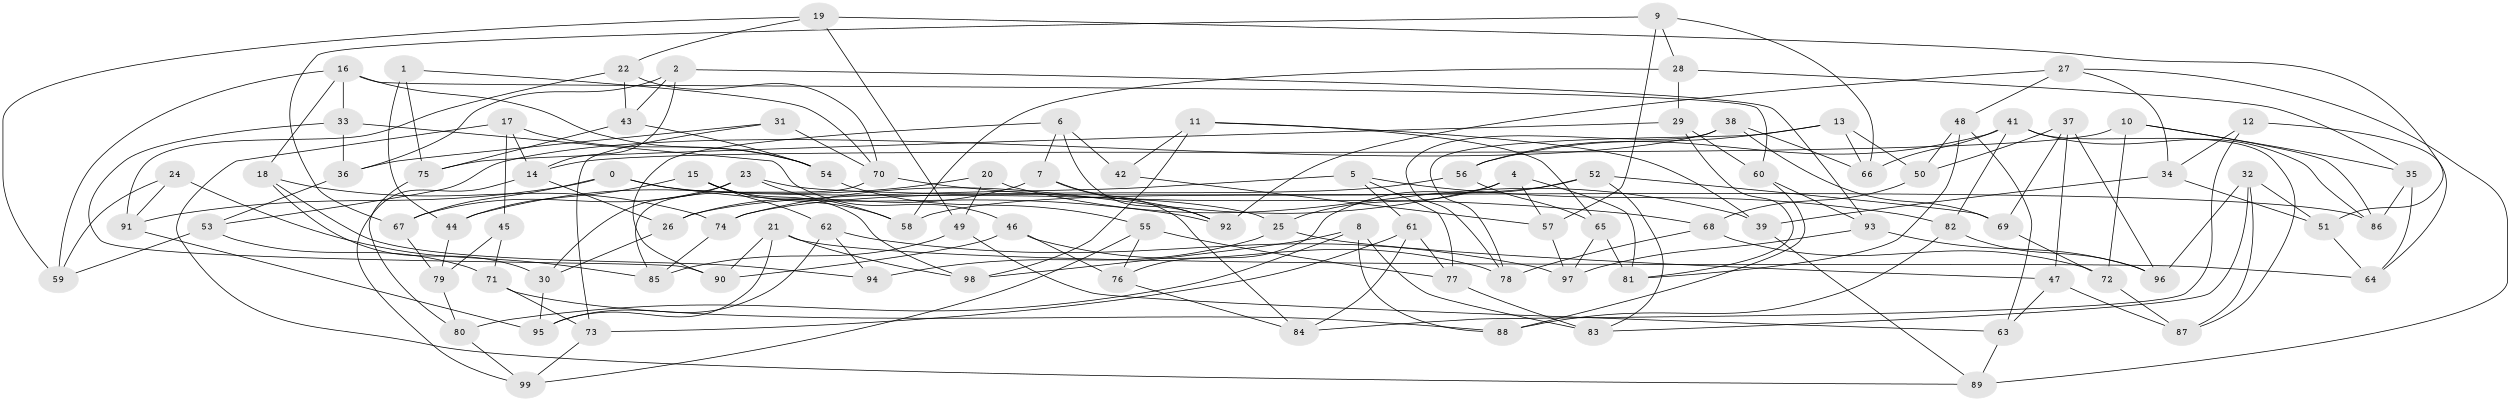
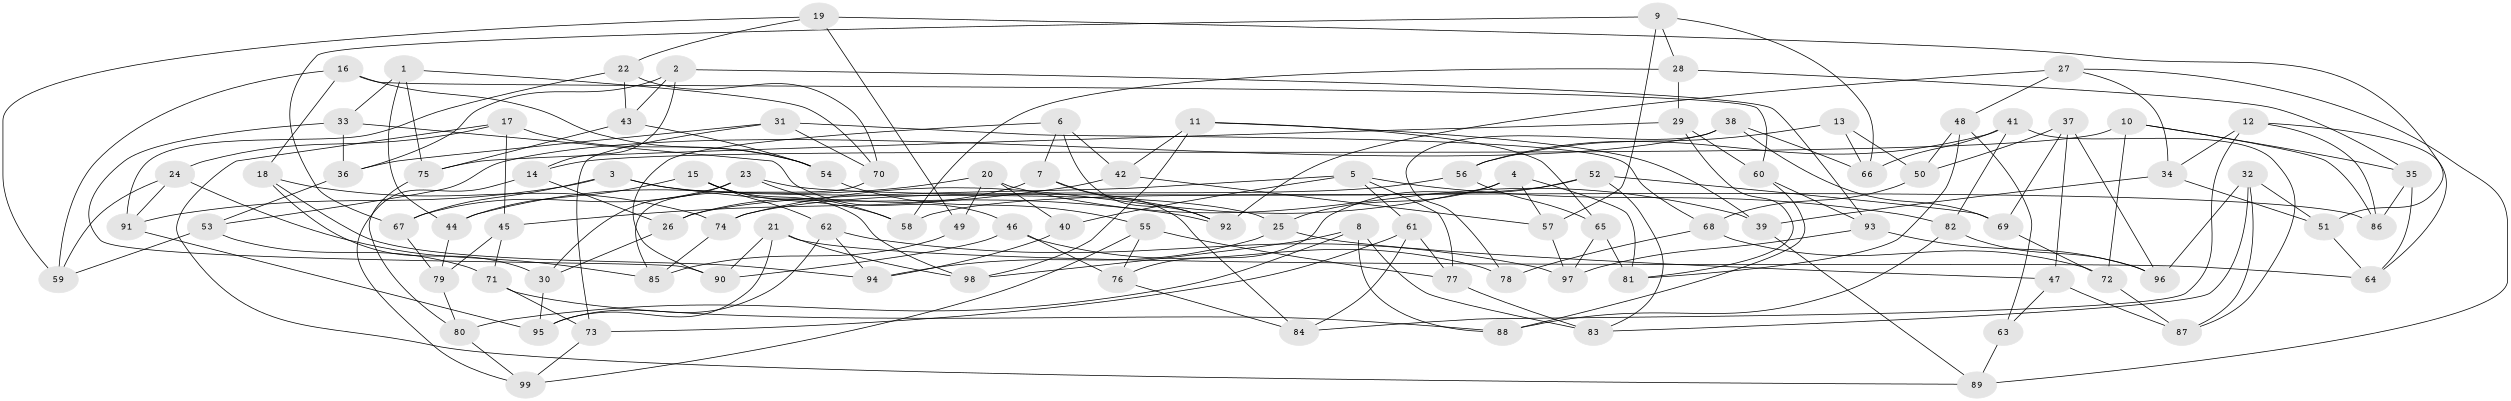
(343, 95) -> (374, 95)
(2144, 143) -> (2339, 149)
(518, 144) -> (317, 145)
(1432, 166) -> none
(613, 174) -> (613, 174)
(1294, 201) -> (1281, 138)
none -> (814, 206)
none -> (1065, 227)
(1472, 313) -> none
